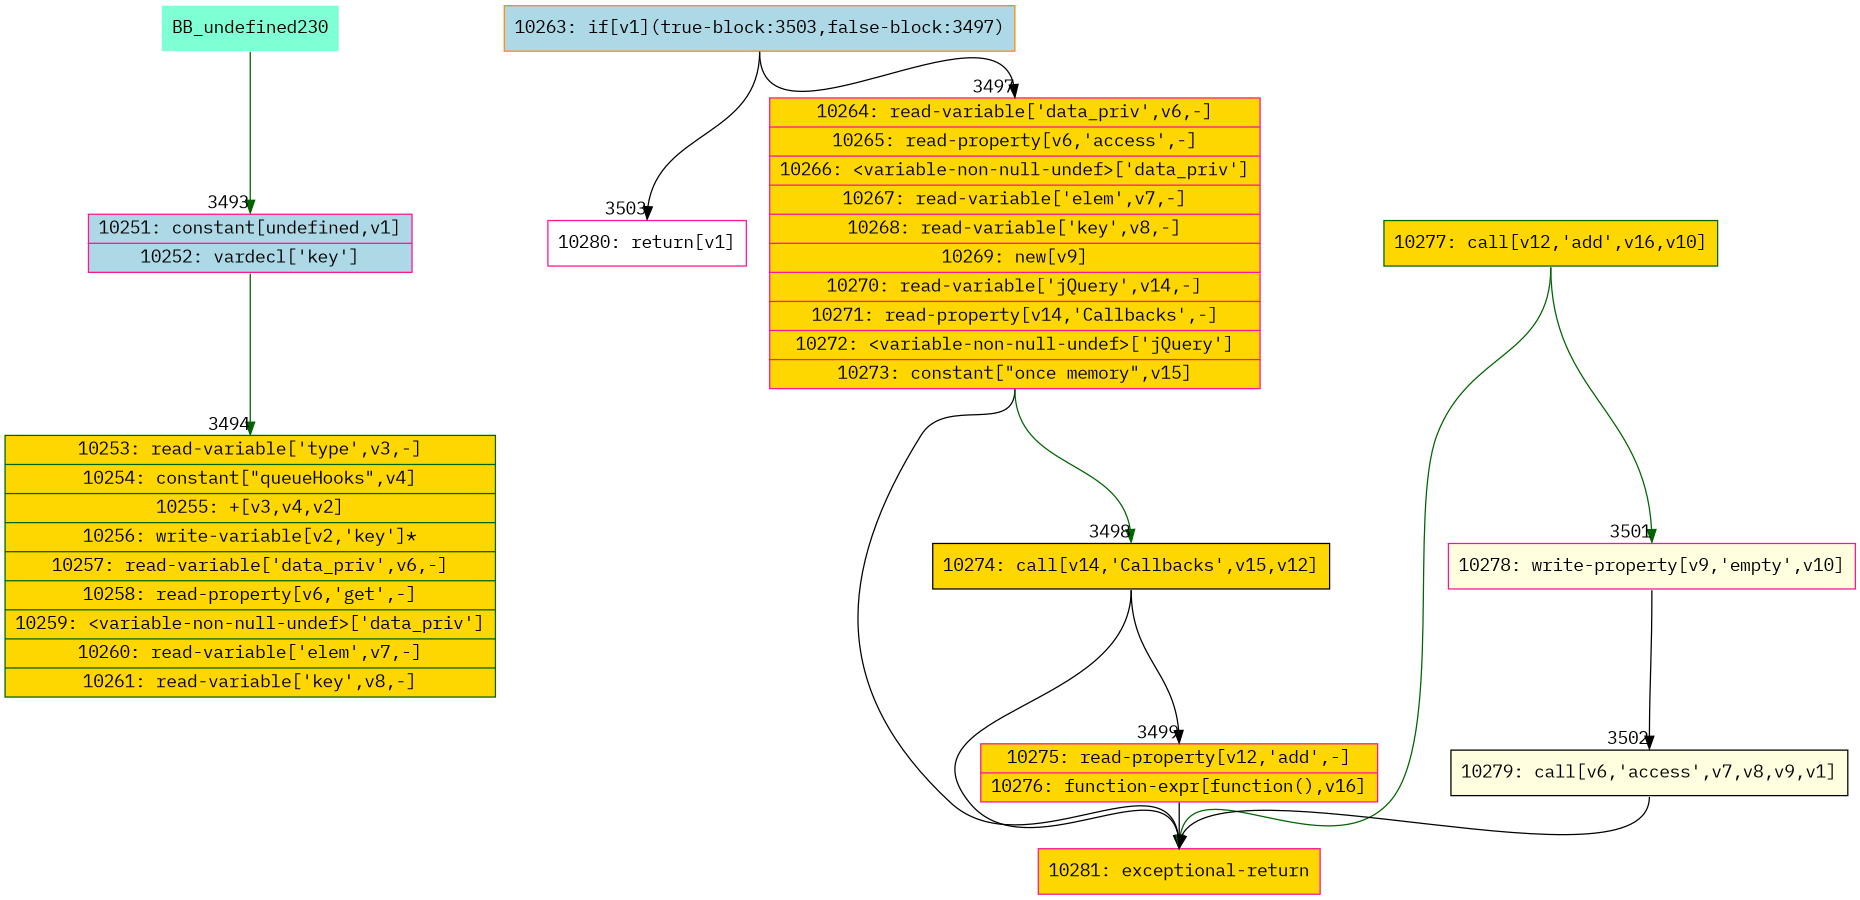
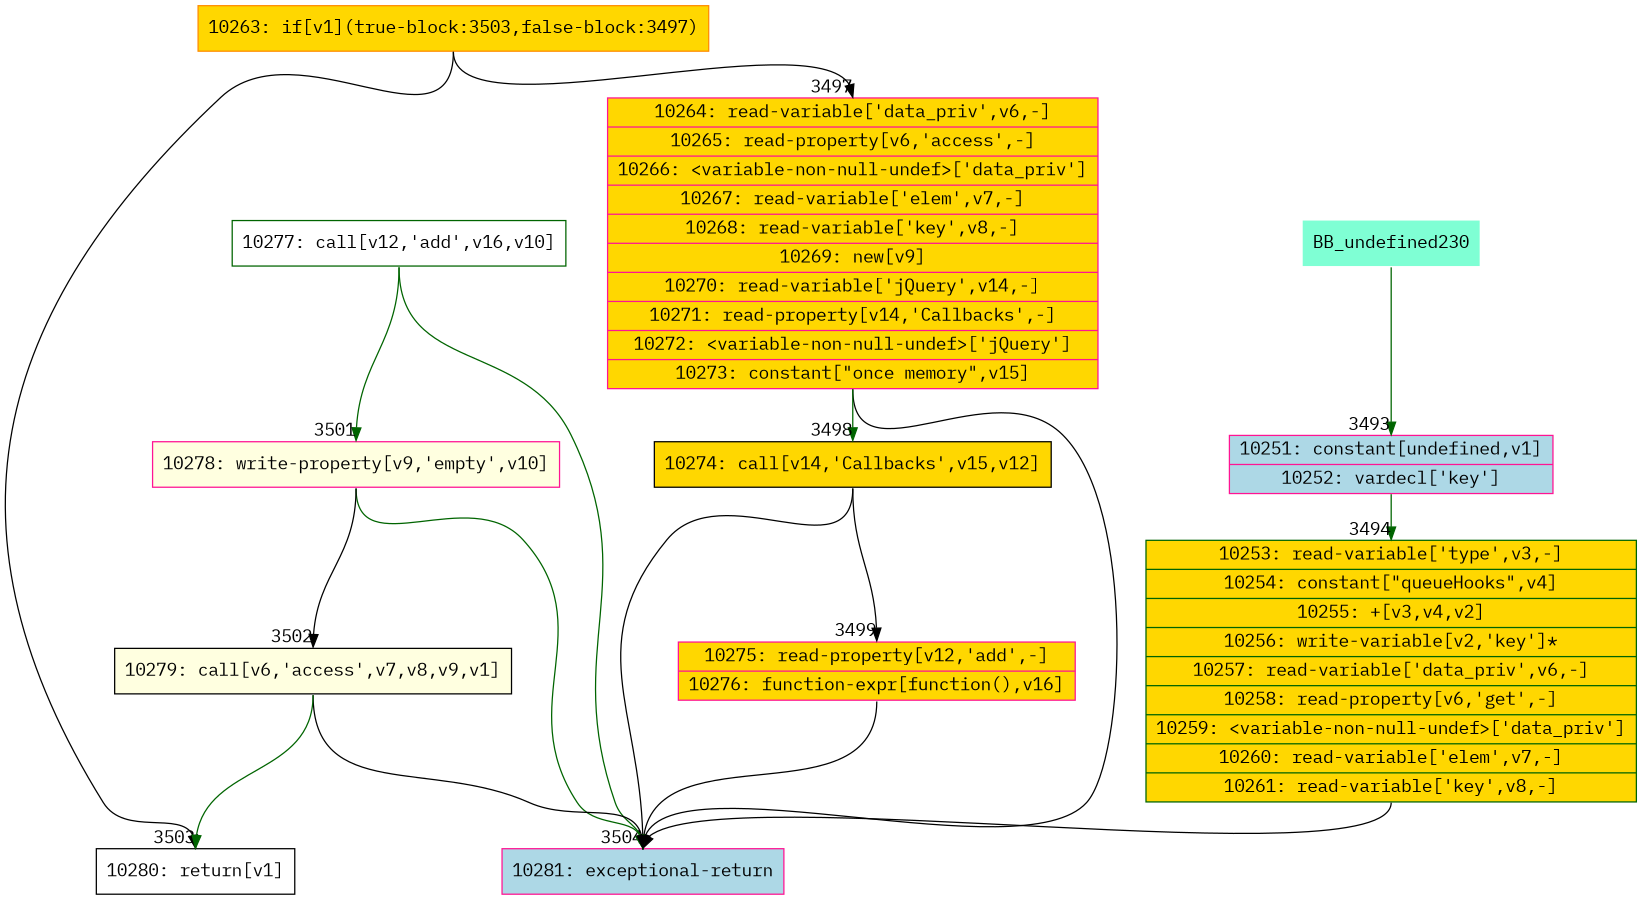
(760, 28) -> (453, 28)
(647, 243) -> (196, 871)
(1551, 243) -> (399, 243)
none -> (556, 609)
none -> (260, 768)
none -> (1060, 827)
(1179, 871) -> (643, 871)
